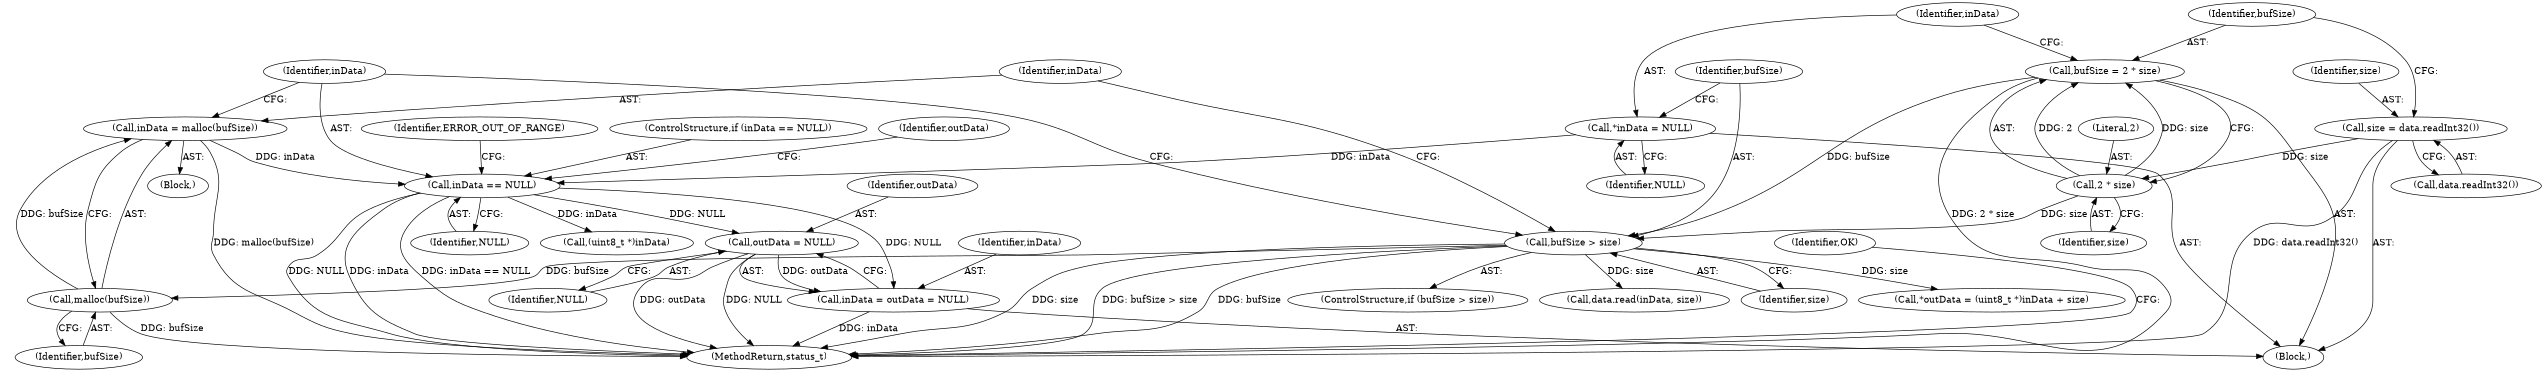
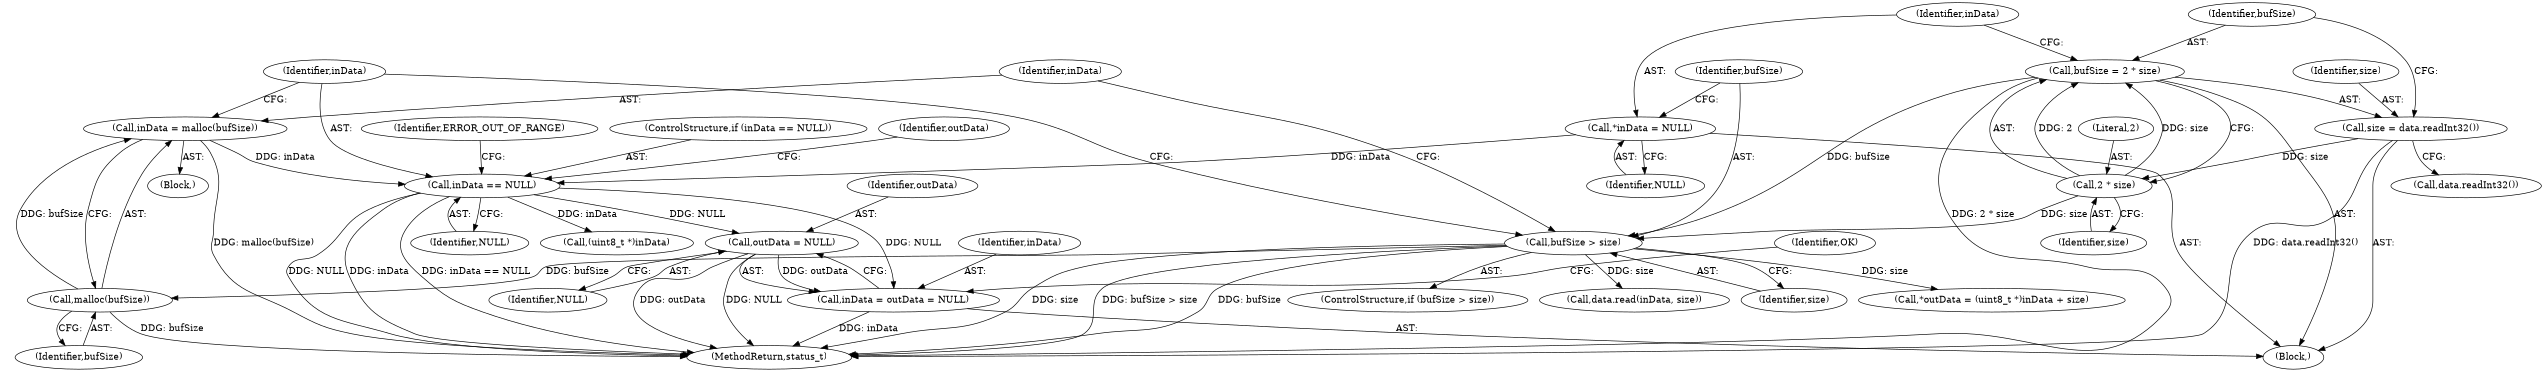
(2453, 157) -> (2276, 90)
(1679, 338) -> (1376, 284)
